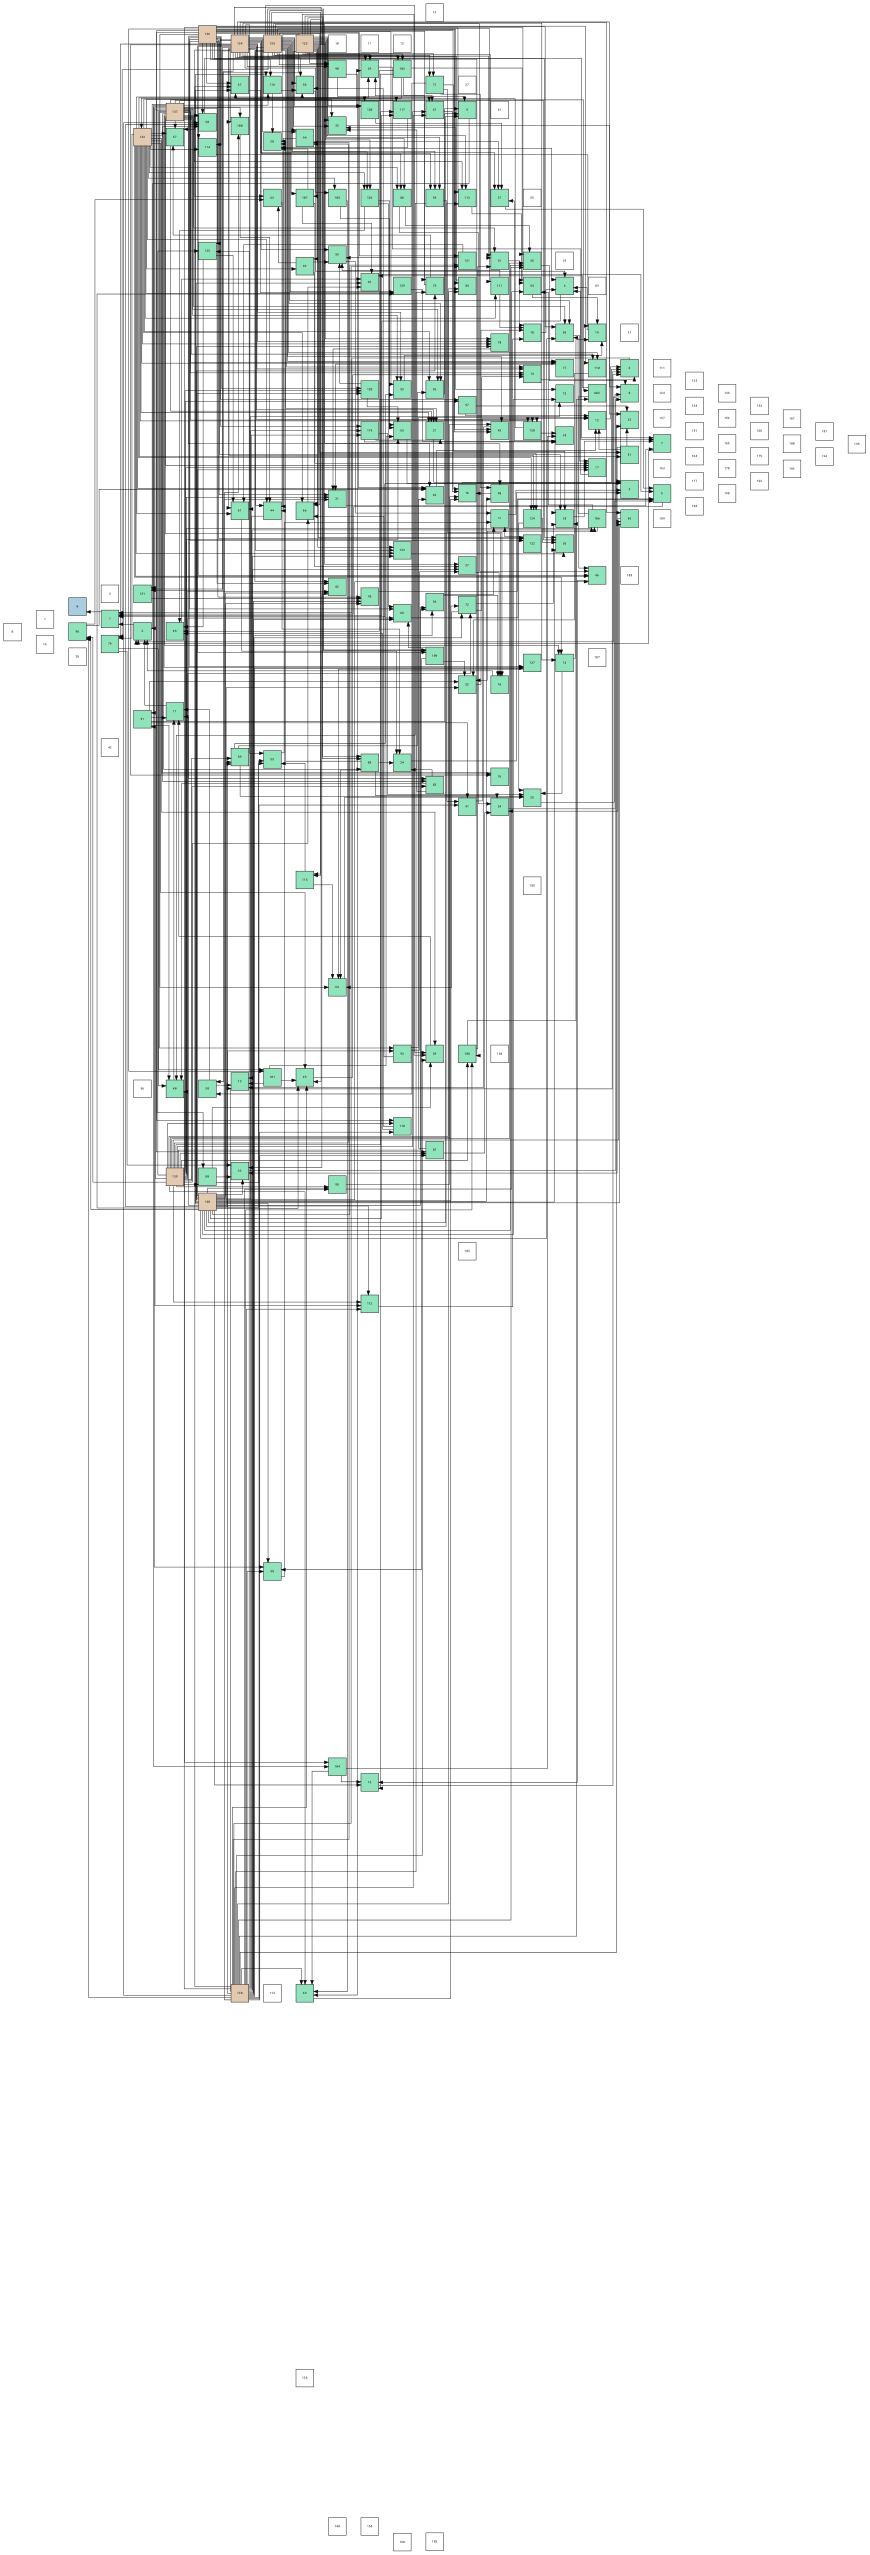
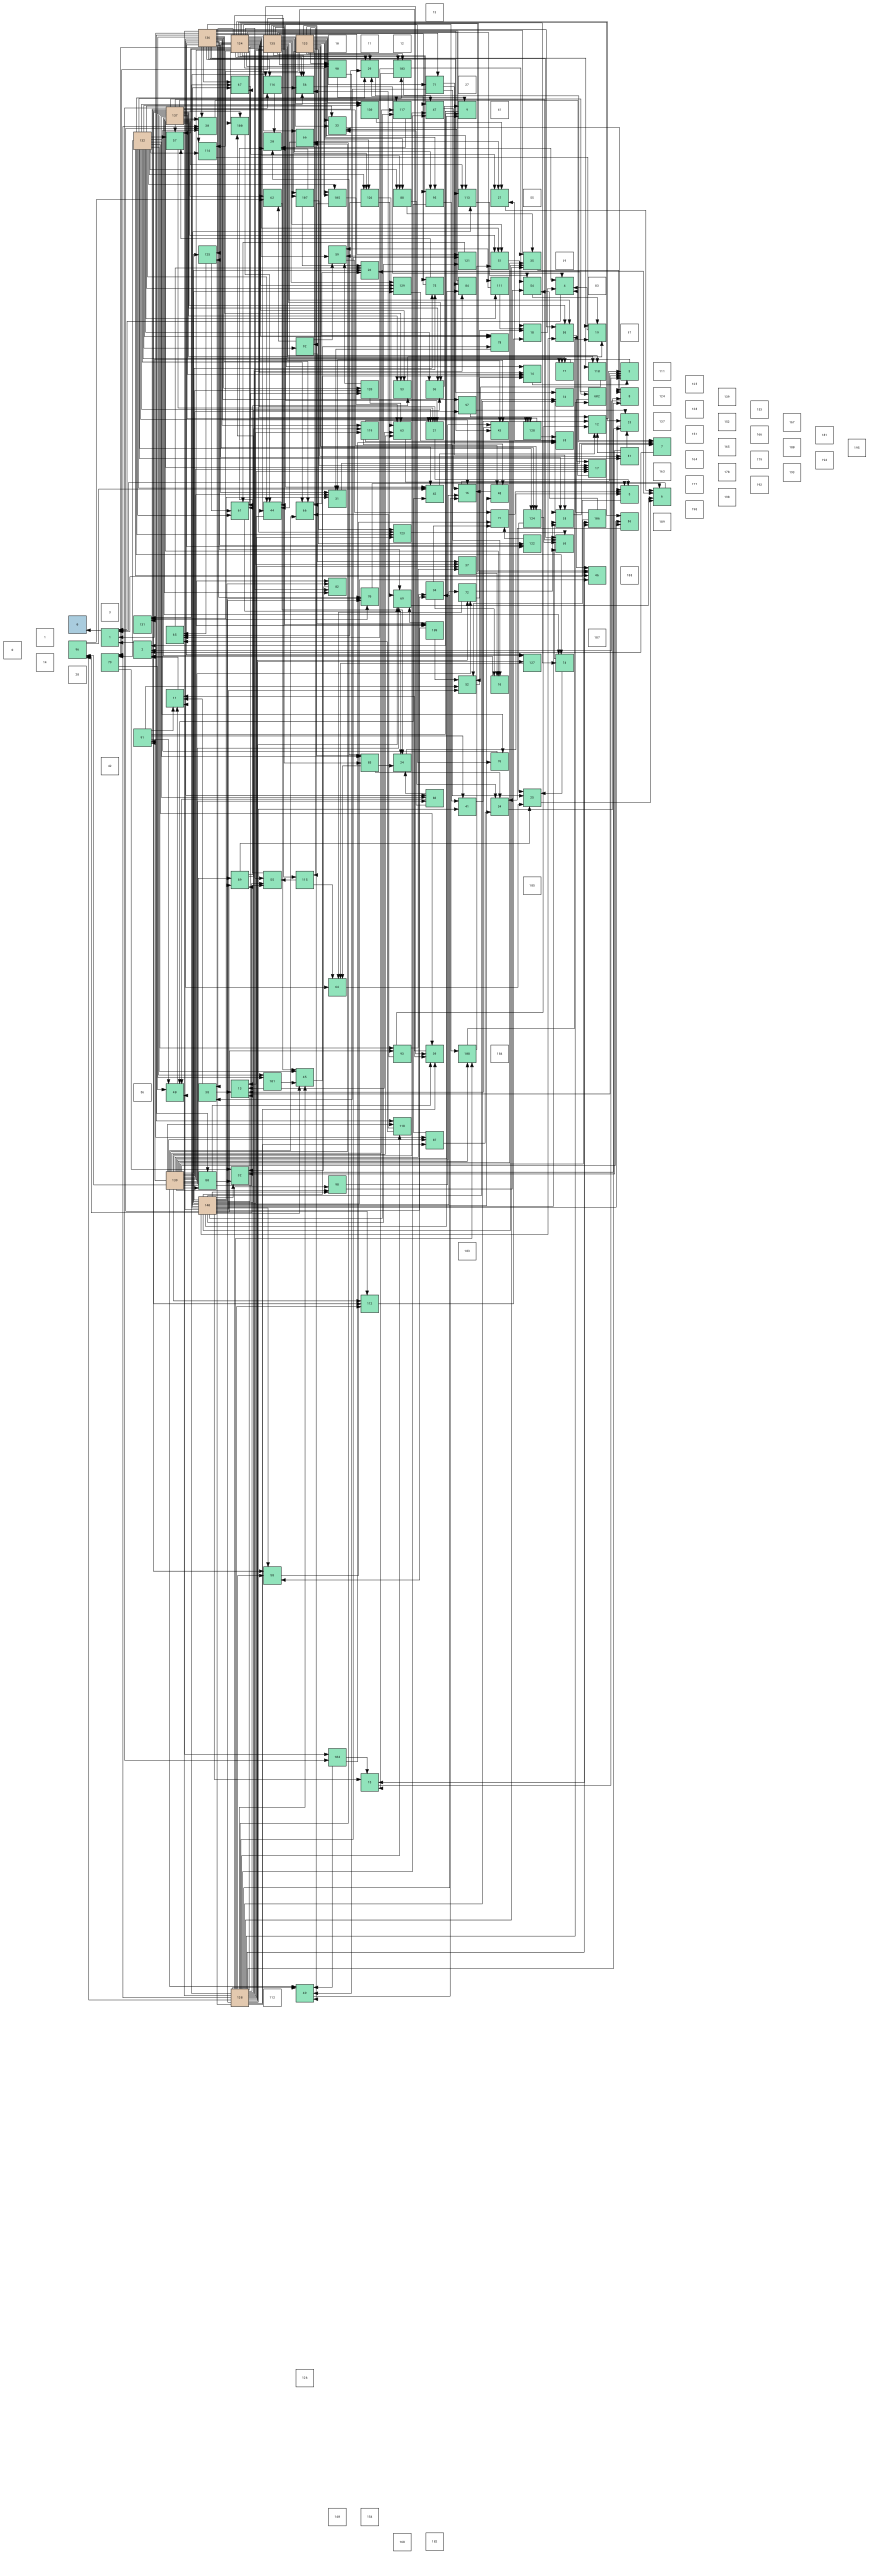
(293, 90) -> (324, 113)
(269, 98) -> (262, 99)
